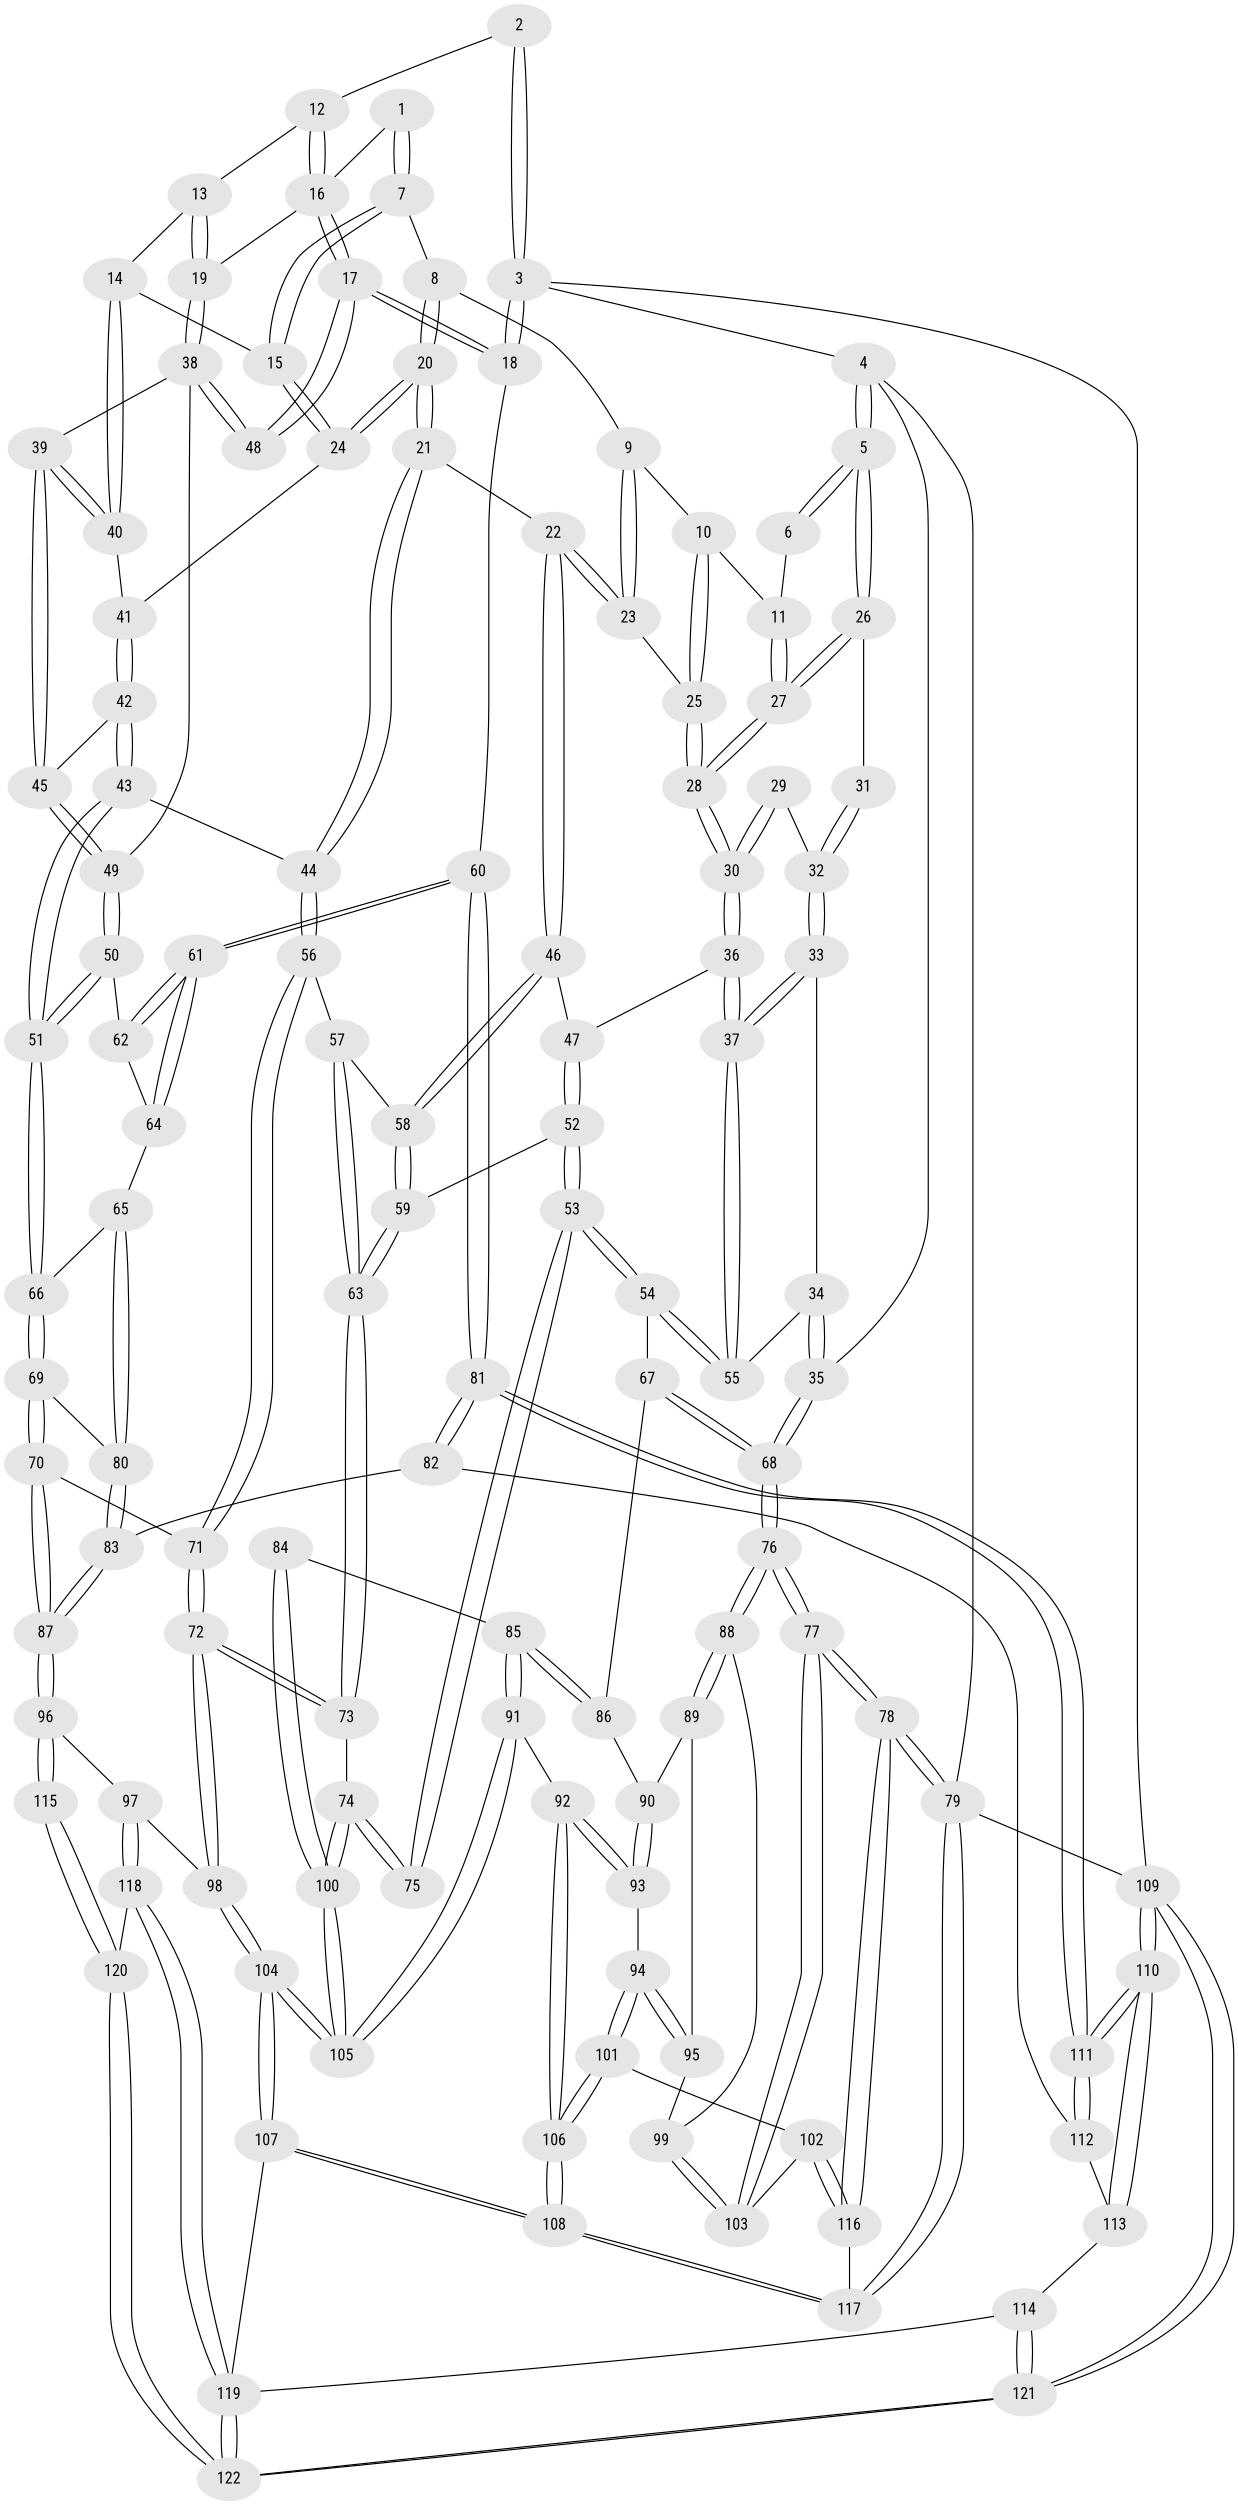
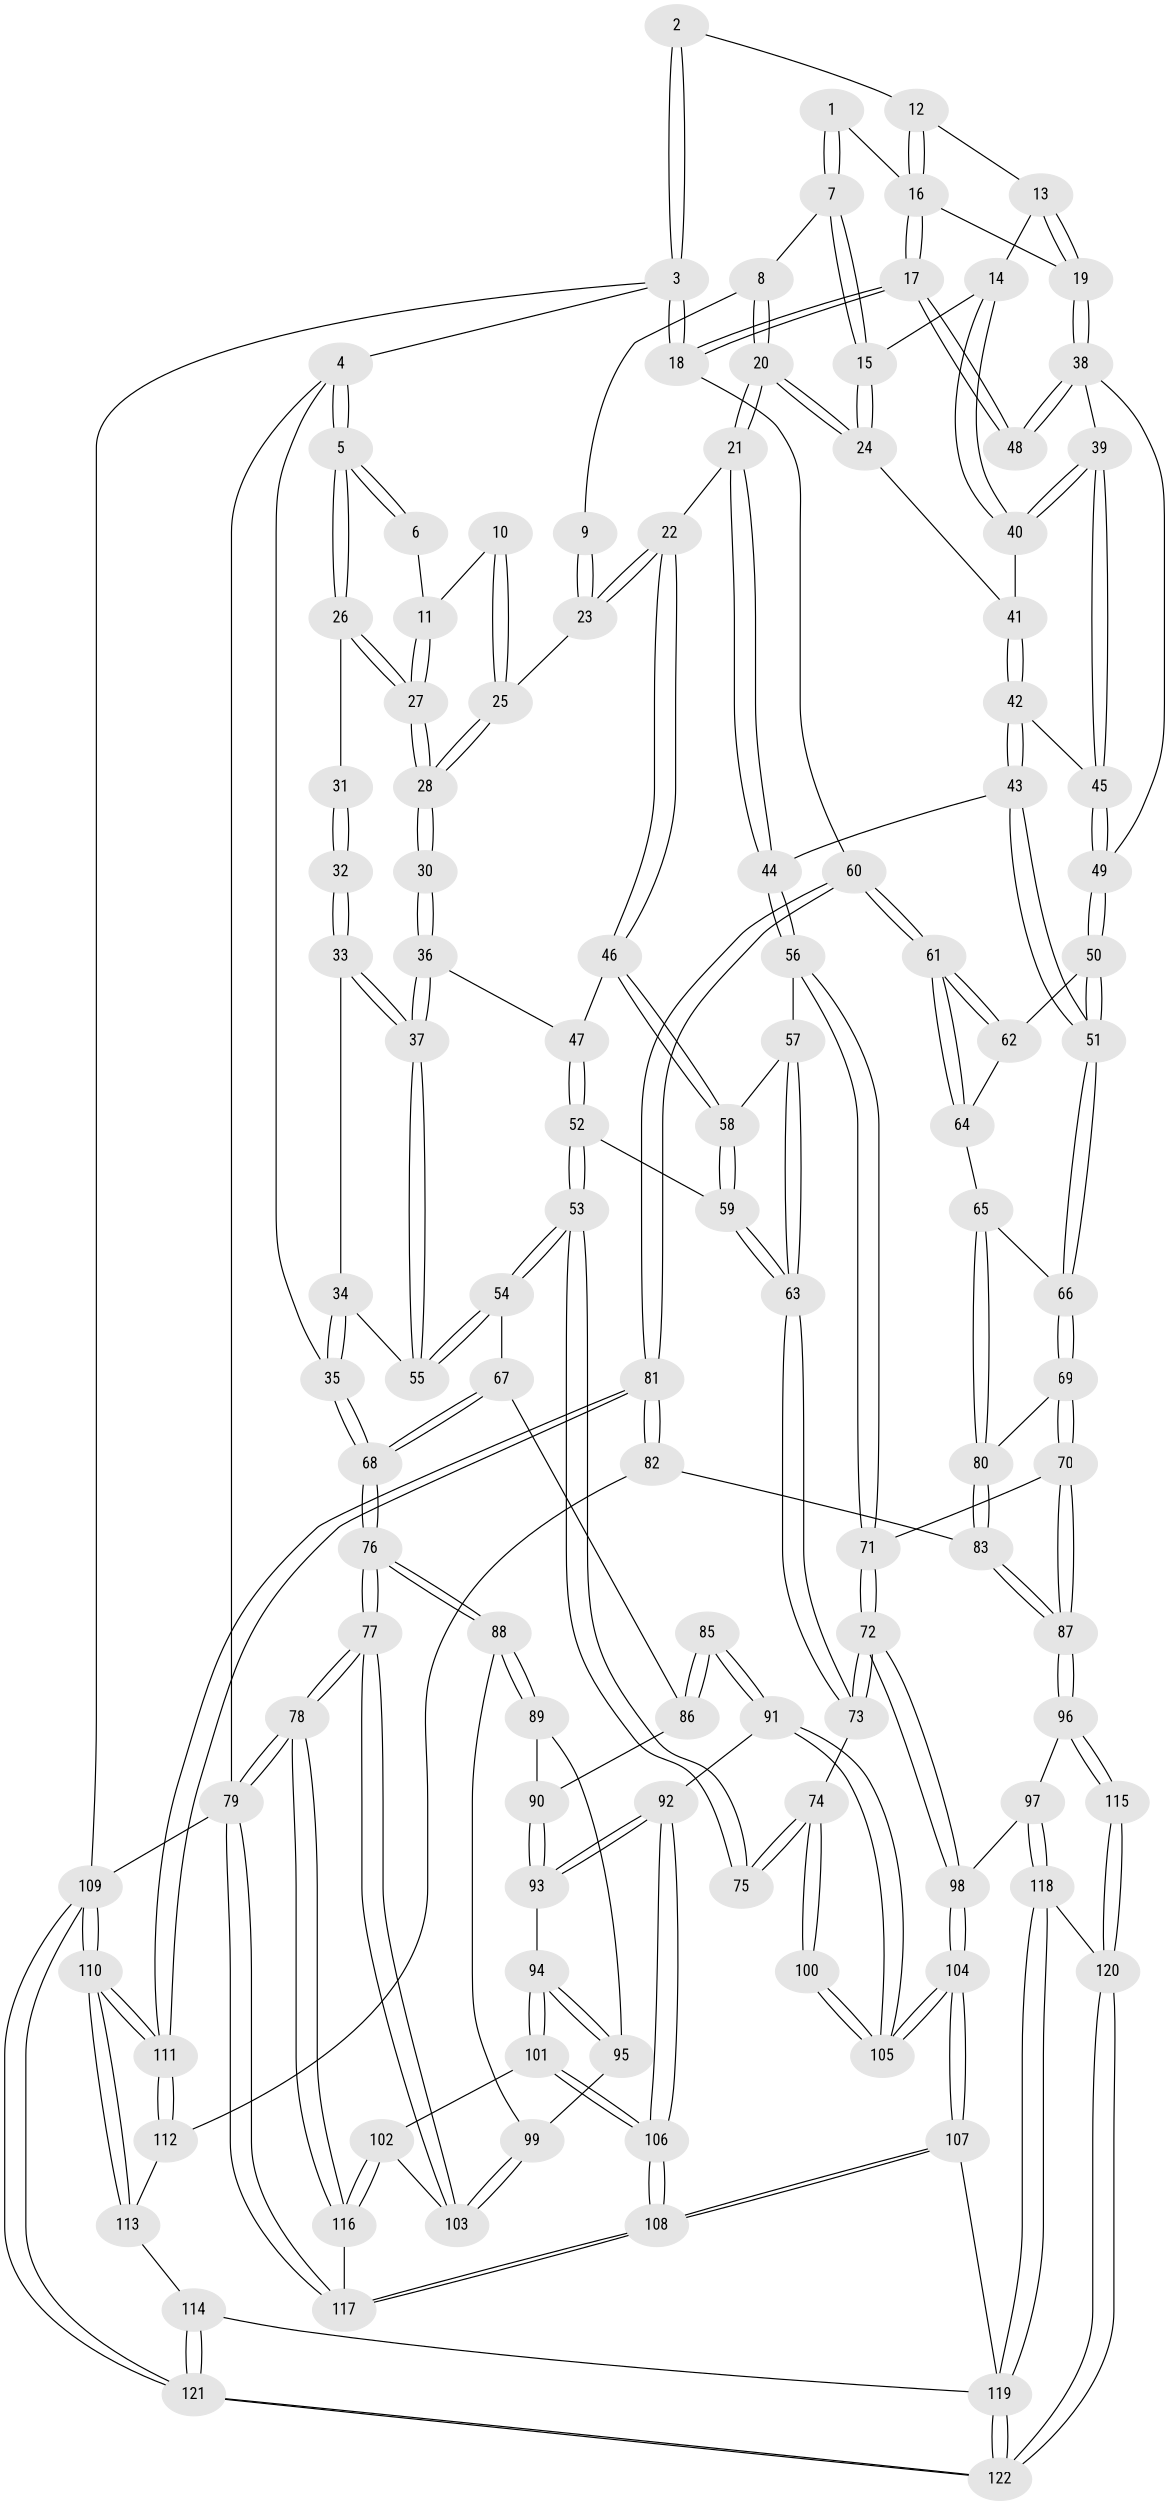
(666, 491) -> none
(779, 787) -> none
(281, 1549) -> none
